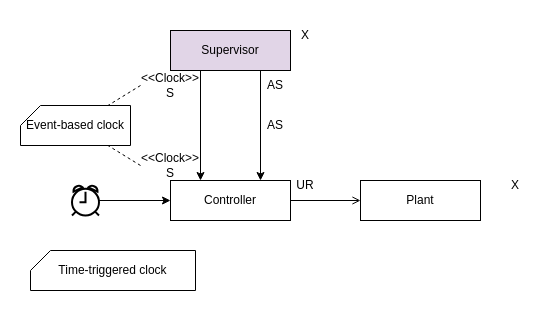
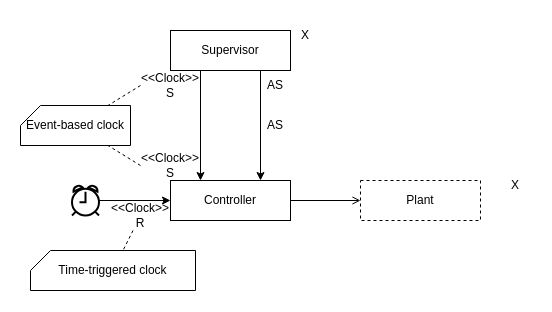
(231, 51) -> (231, 51)
(306, 186) -> none
(421, 201) -> (421, 201)
none -> (141, 216)
none -> (128, 241)
